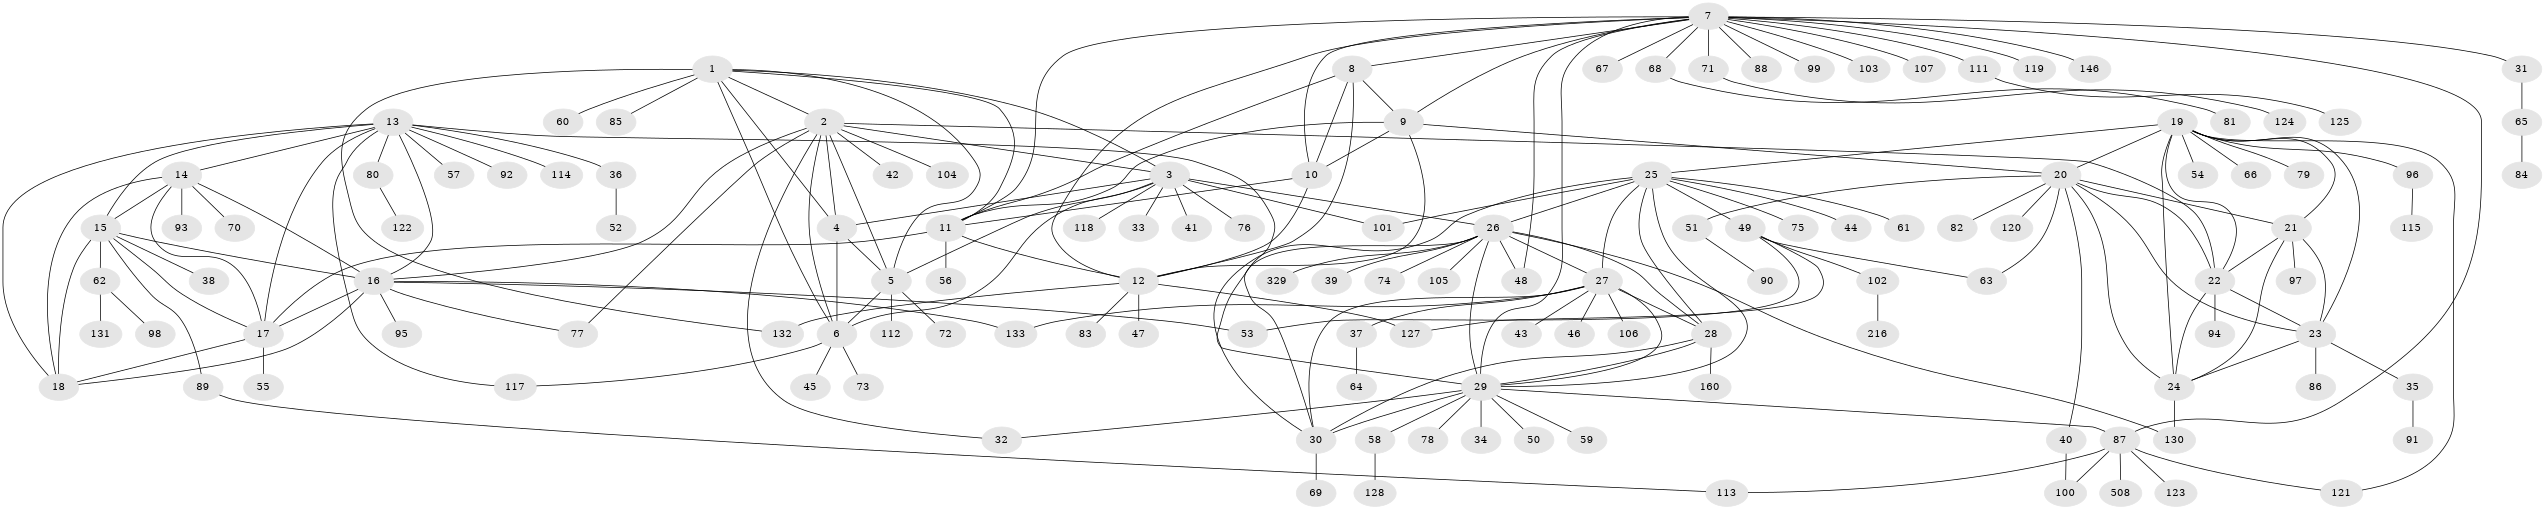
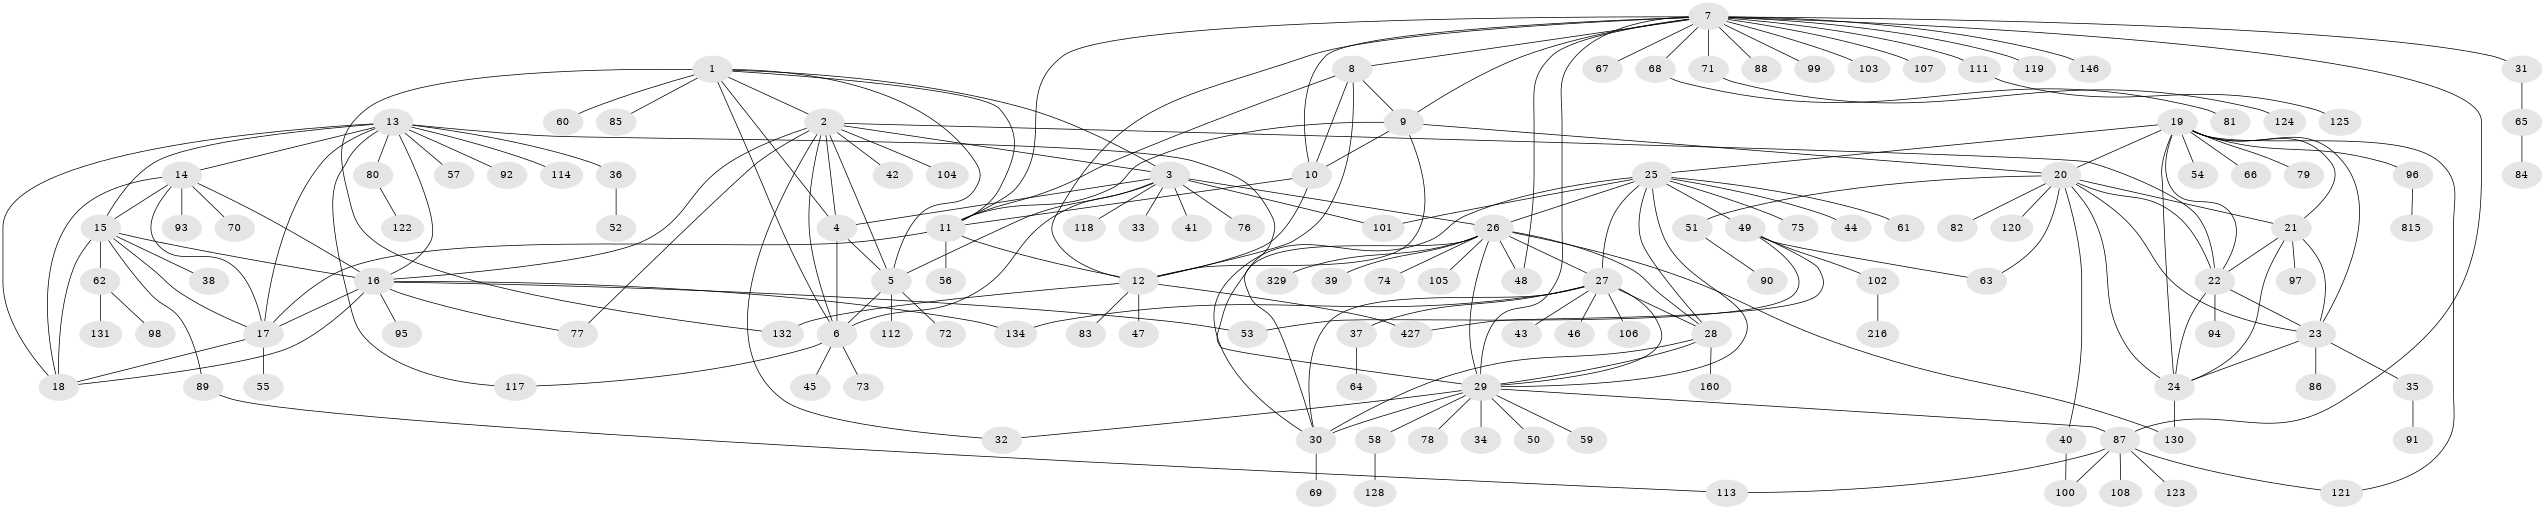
(2412, 228) -> (2412, 228)
(1016, 334) -> (1016, 334)
(1411, 334) -> (1411, 334)
(2121, 493) -> (2121, 493)
